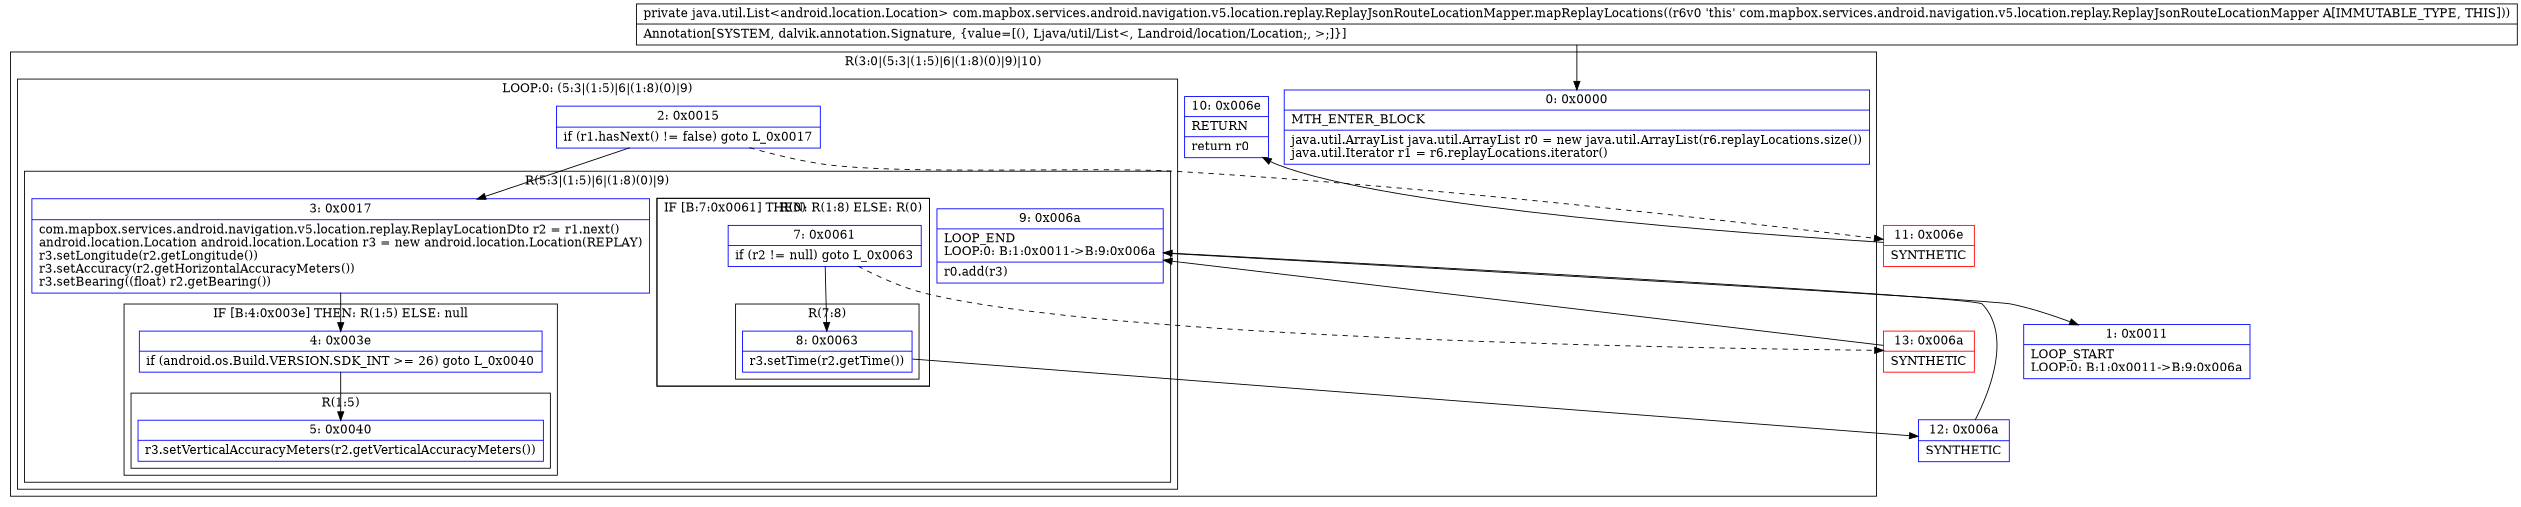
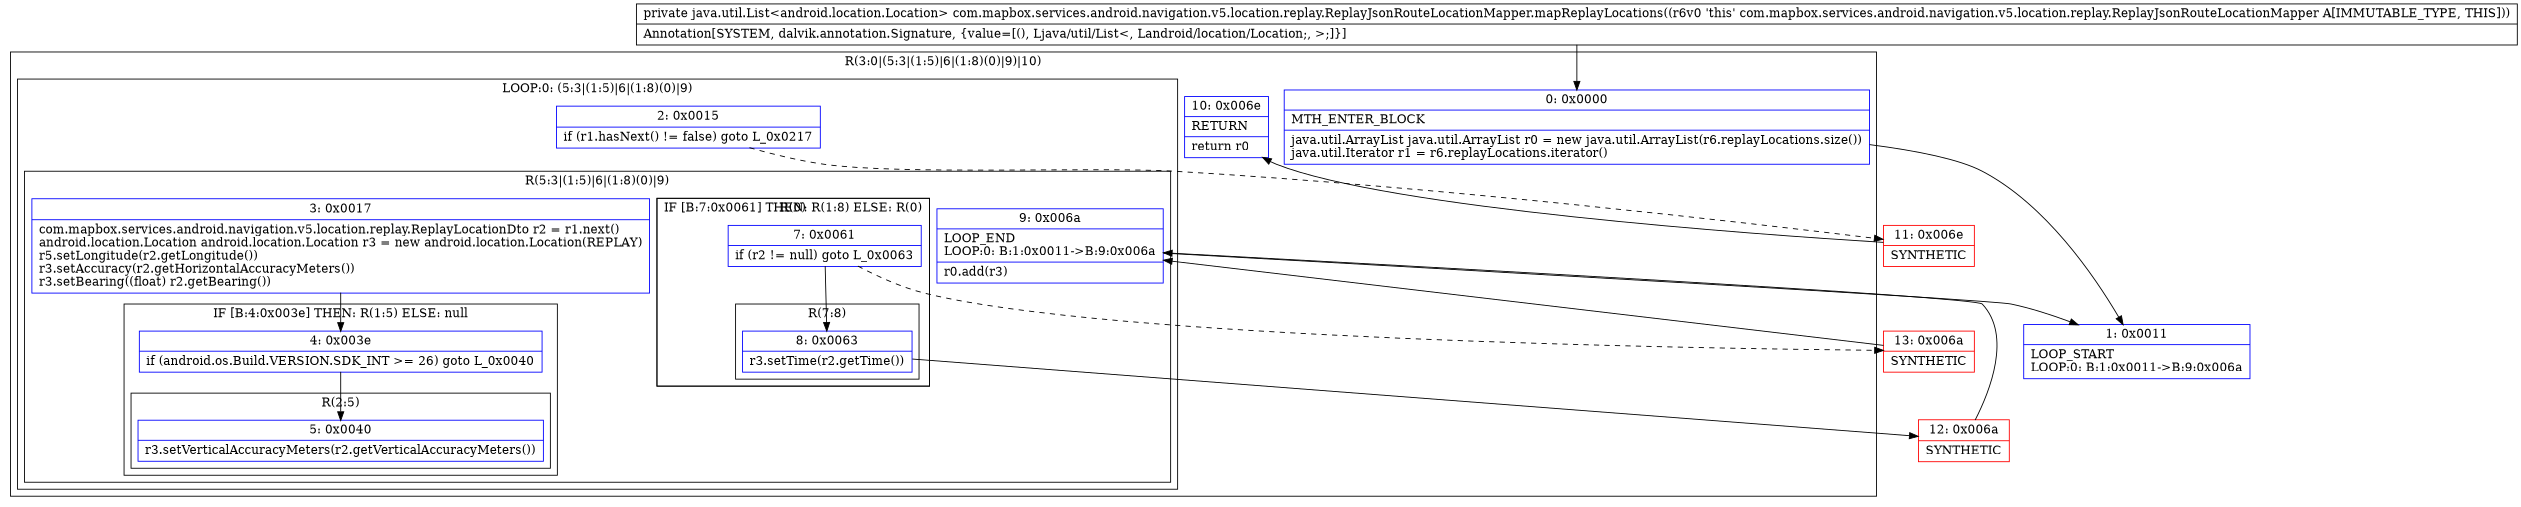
(688, 137) -> (688, 137)
(543, 177) -> none
none -> (2018, 195)
(149, 256) -> (149, 256)
(341, 403) -> (341, 403)
(1964, 441) -> (1964, 441)
